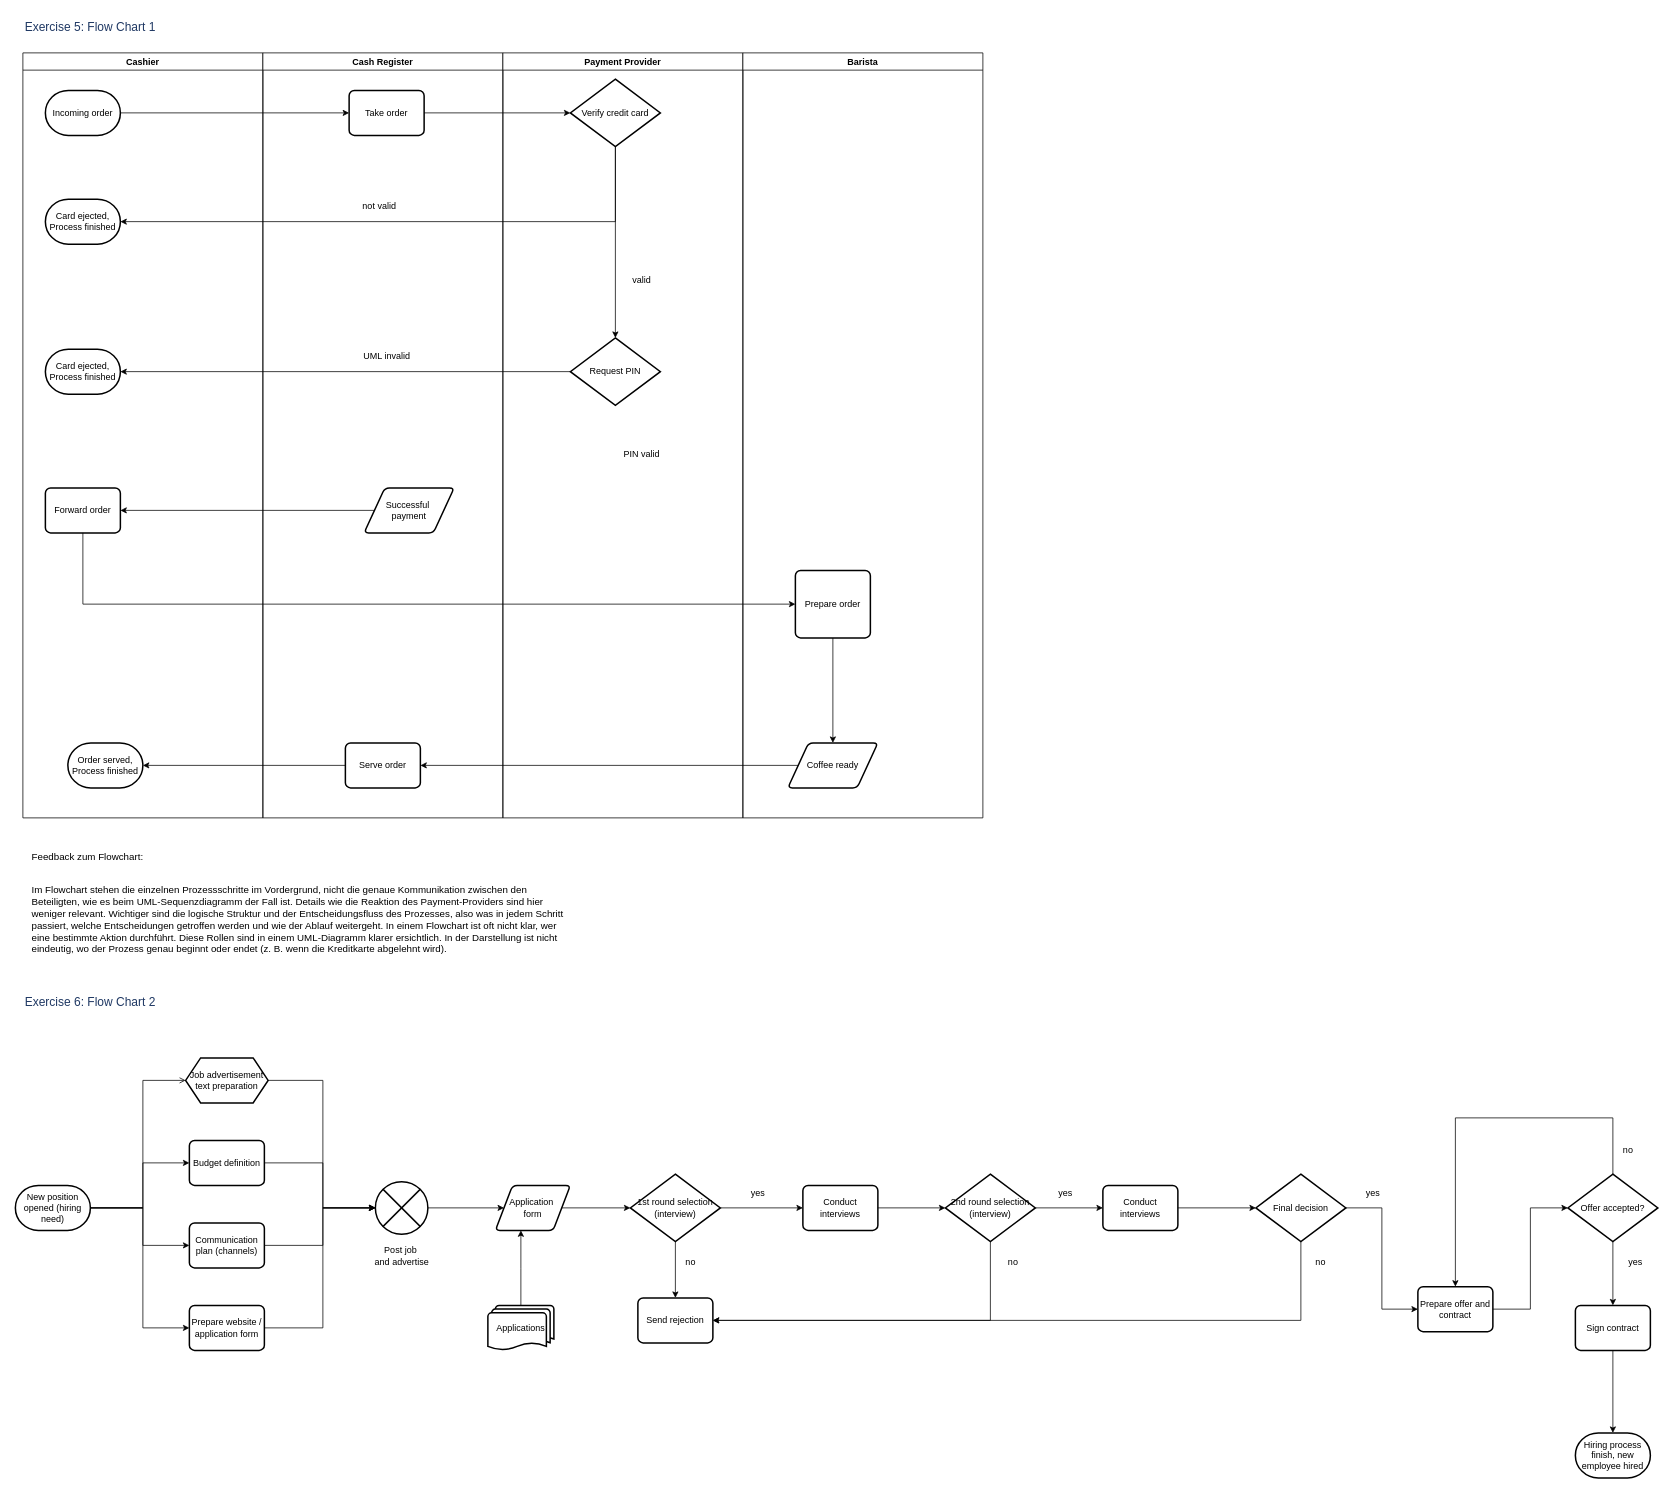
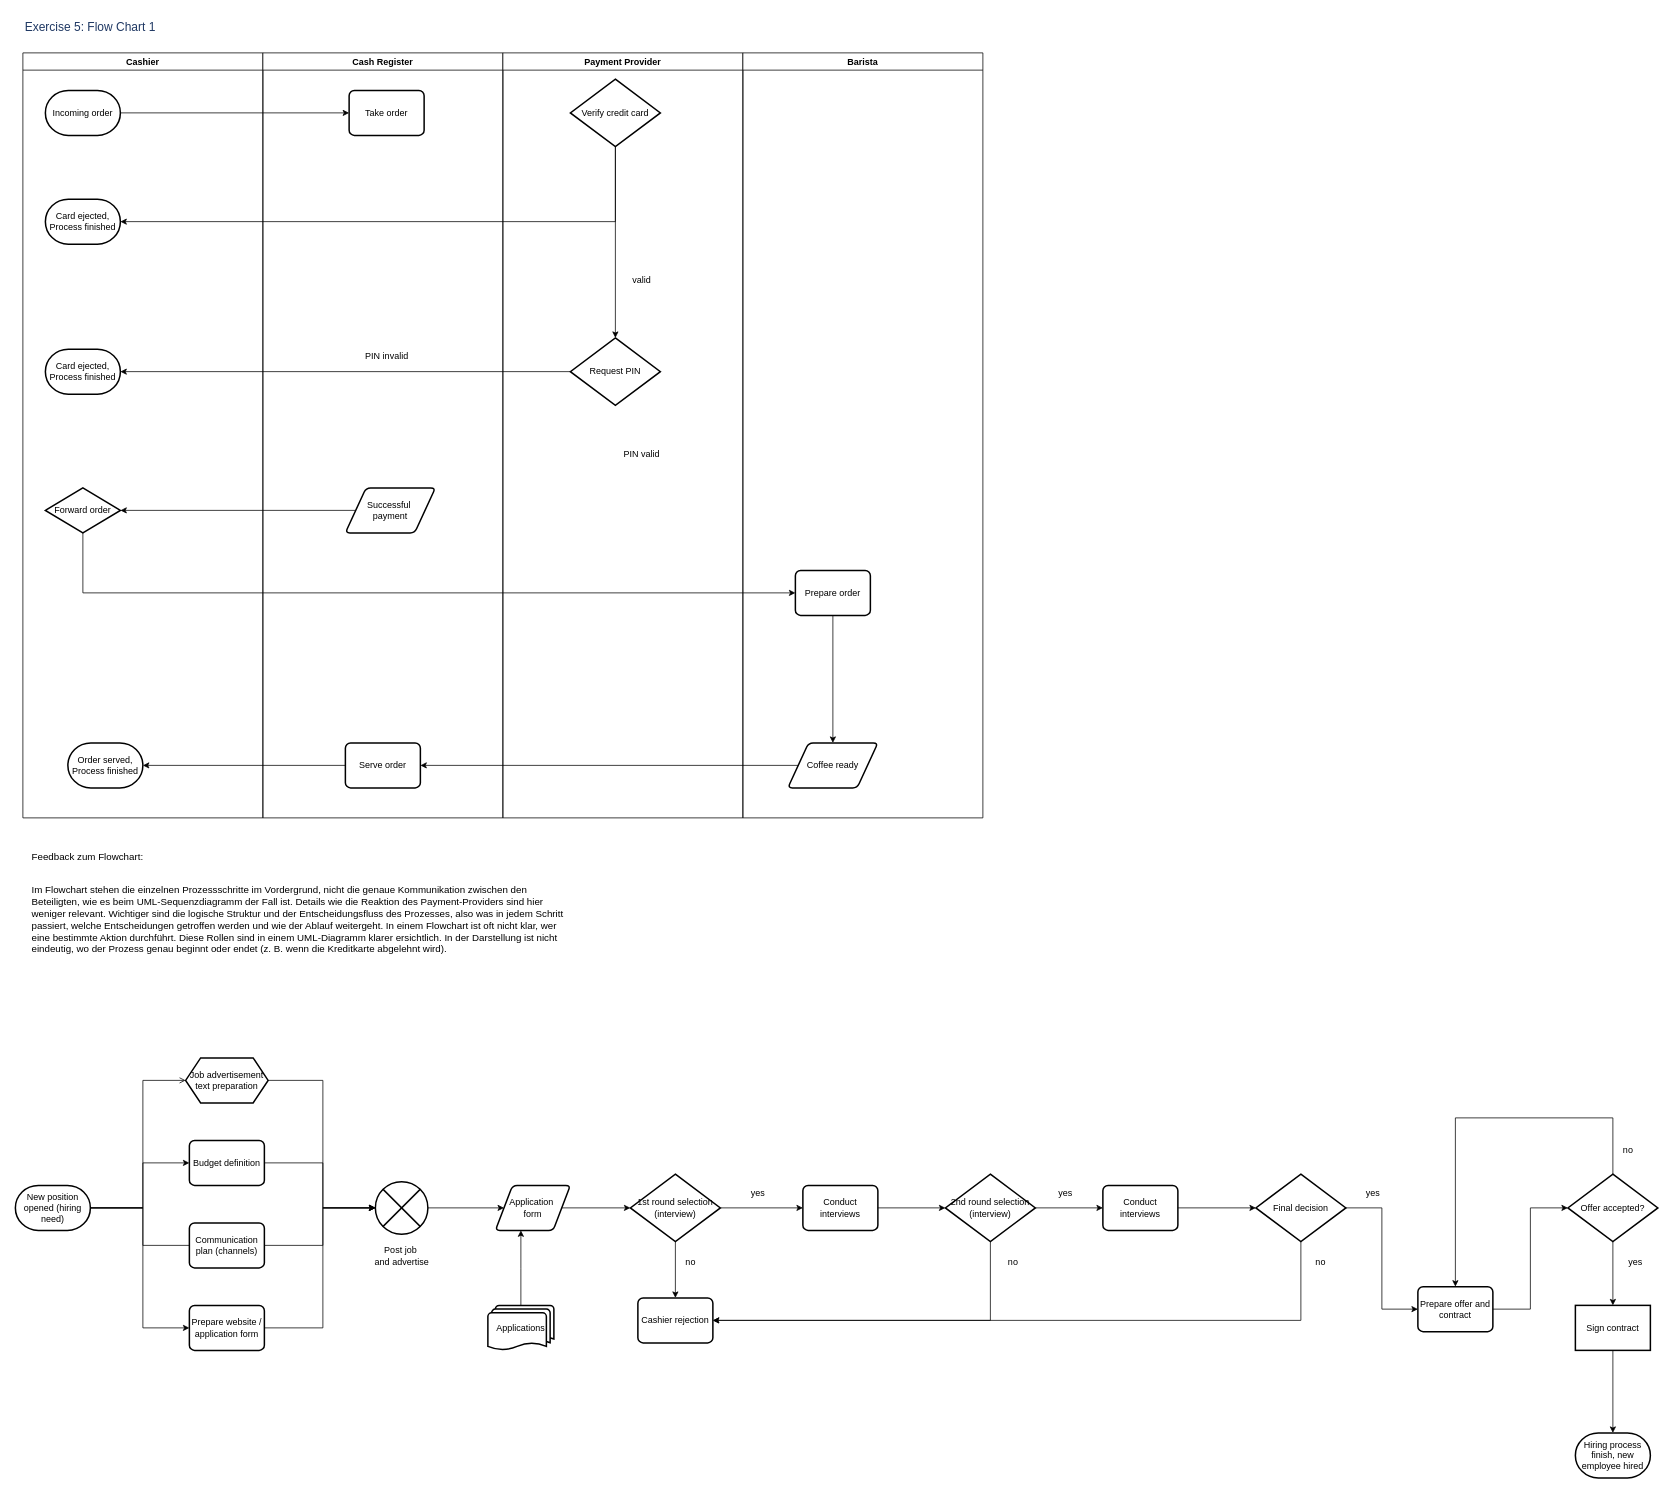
(564, 113) -> none
(379, 207) -> none
(387, 357) -> (387, 357)
(83, 510) -> (83, 510)
(409, 510) -> (390, 510)
(833, 604) -> (833, 593)
(90, 1002) -> none
(183, 1245) -> (184, 1245)
(675, 1320) -> (675, 1320)
(1613, 1328) -> (1613, 1328)
